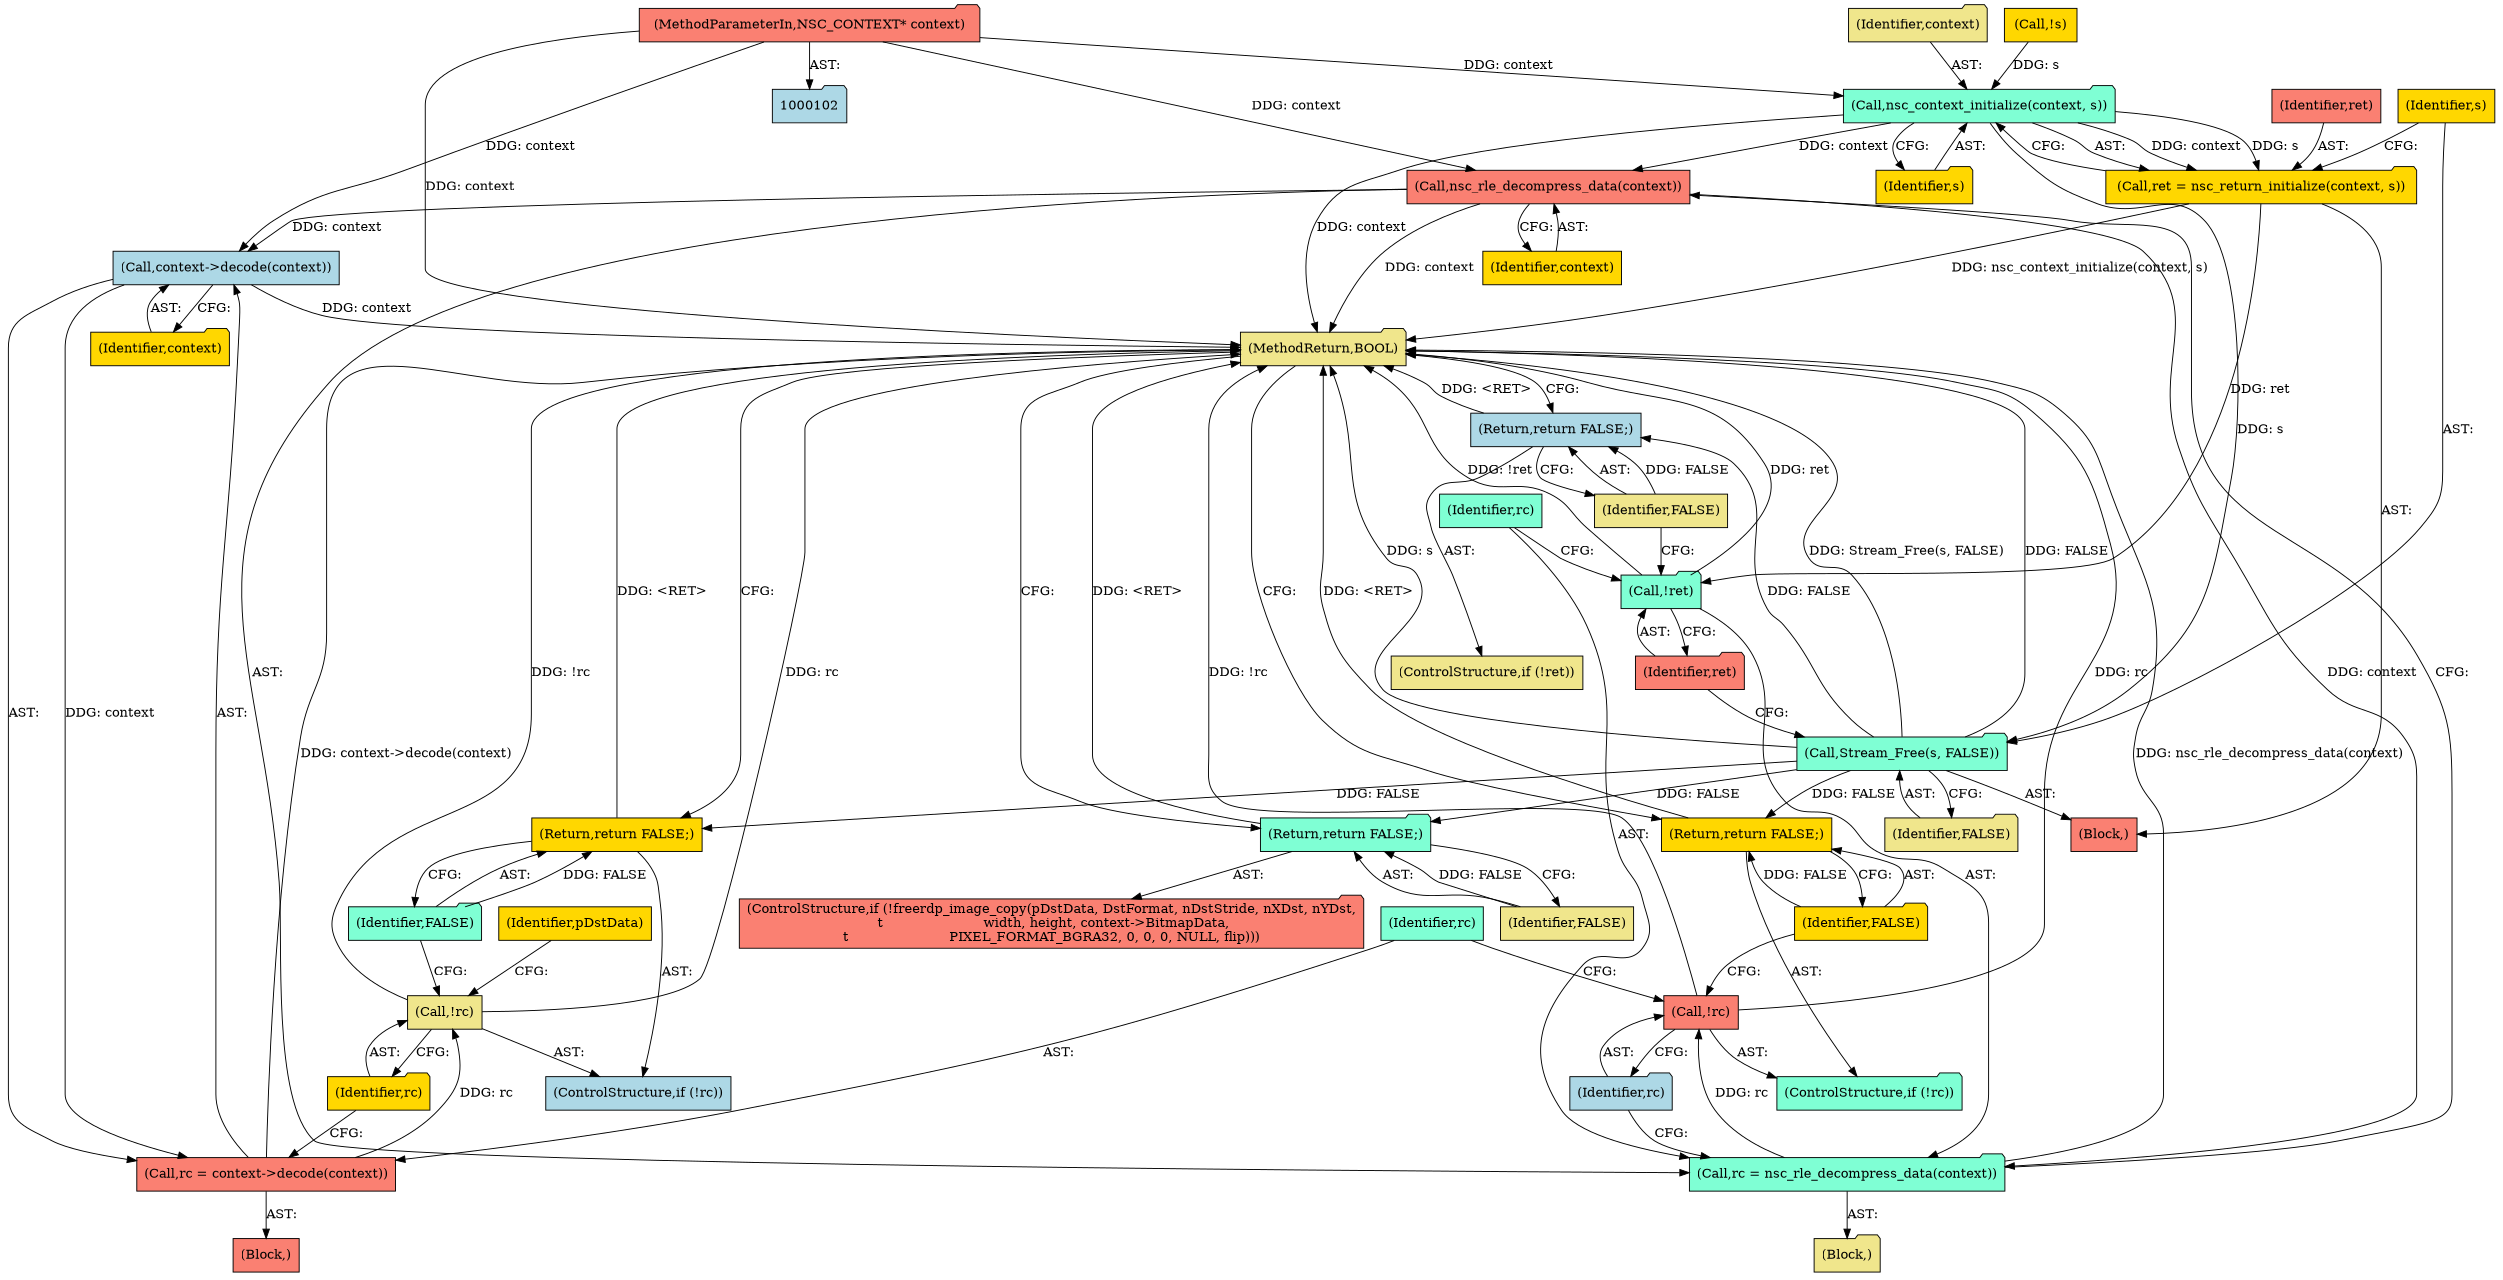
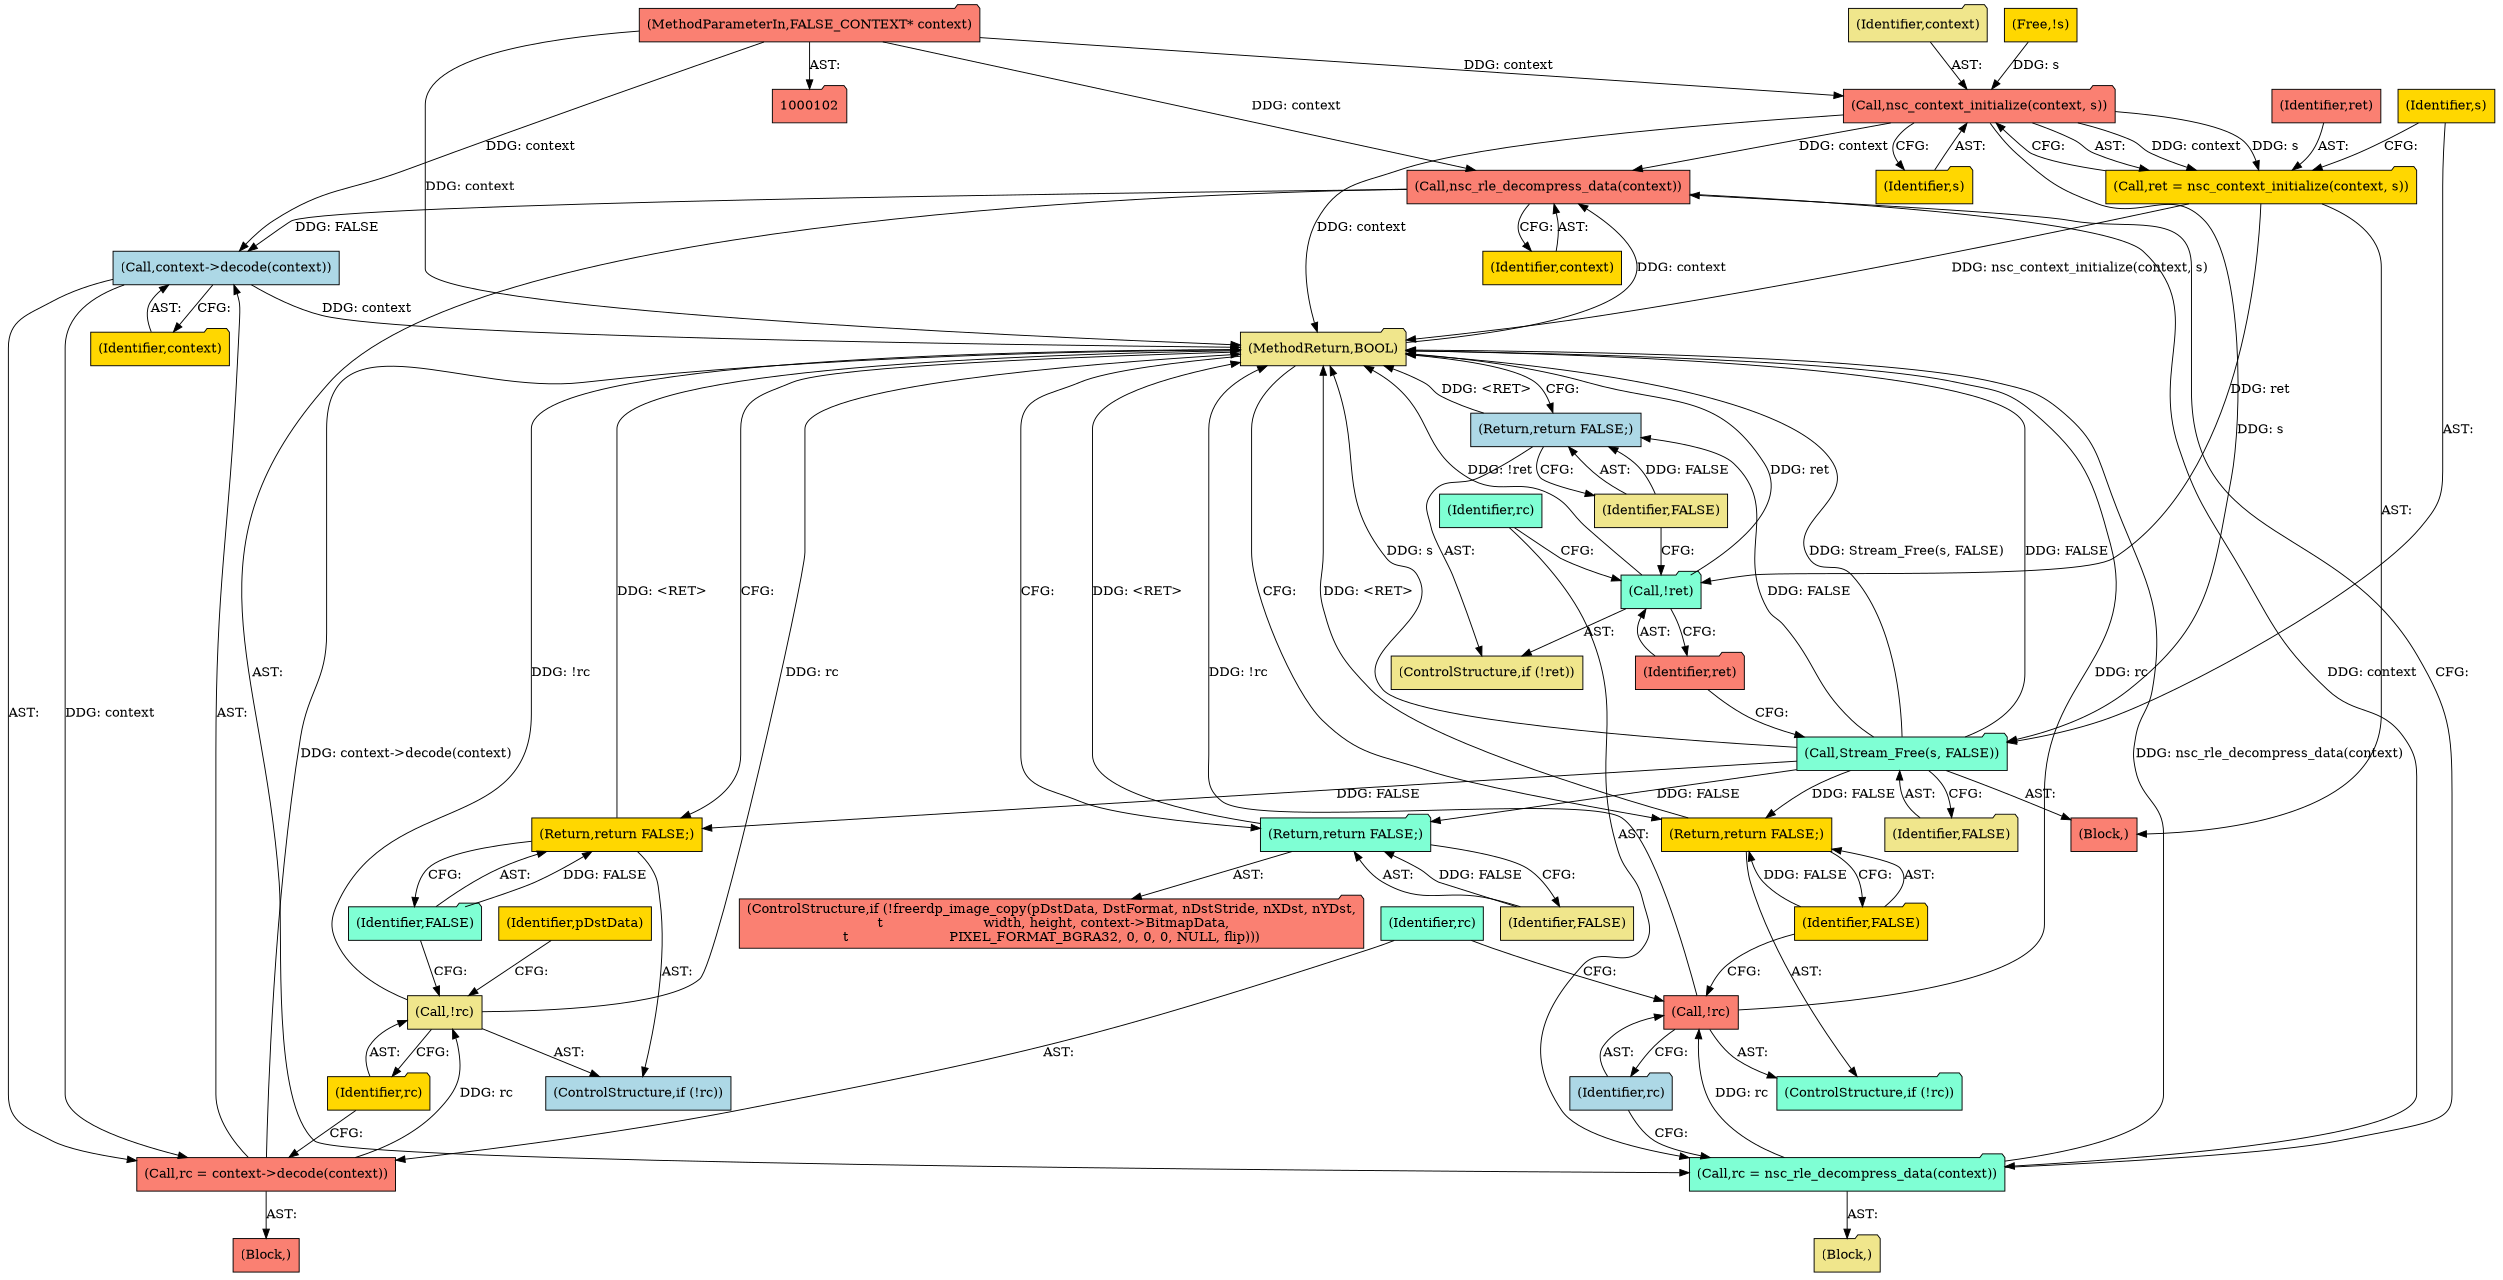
(810, 25) -> (810, 25)
(2041, 25) -> (2041, 25)
(810, 106) -> (810, 106)
(1979, 106) -> (1979, 106)
(2261, 187) -> (2261, 187)
(337, 228) -> (337, 228)
(1392, 246) -> (1578, 313)
(1908, 859) -> (1578, 630)
